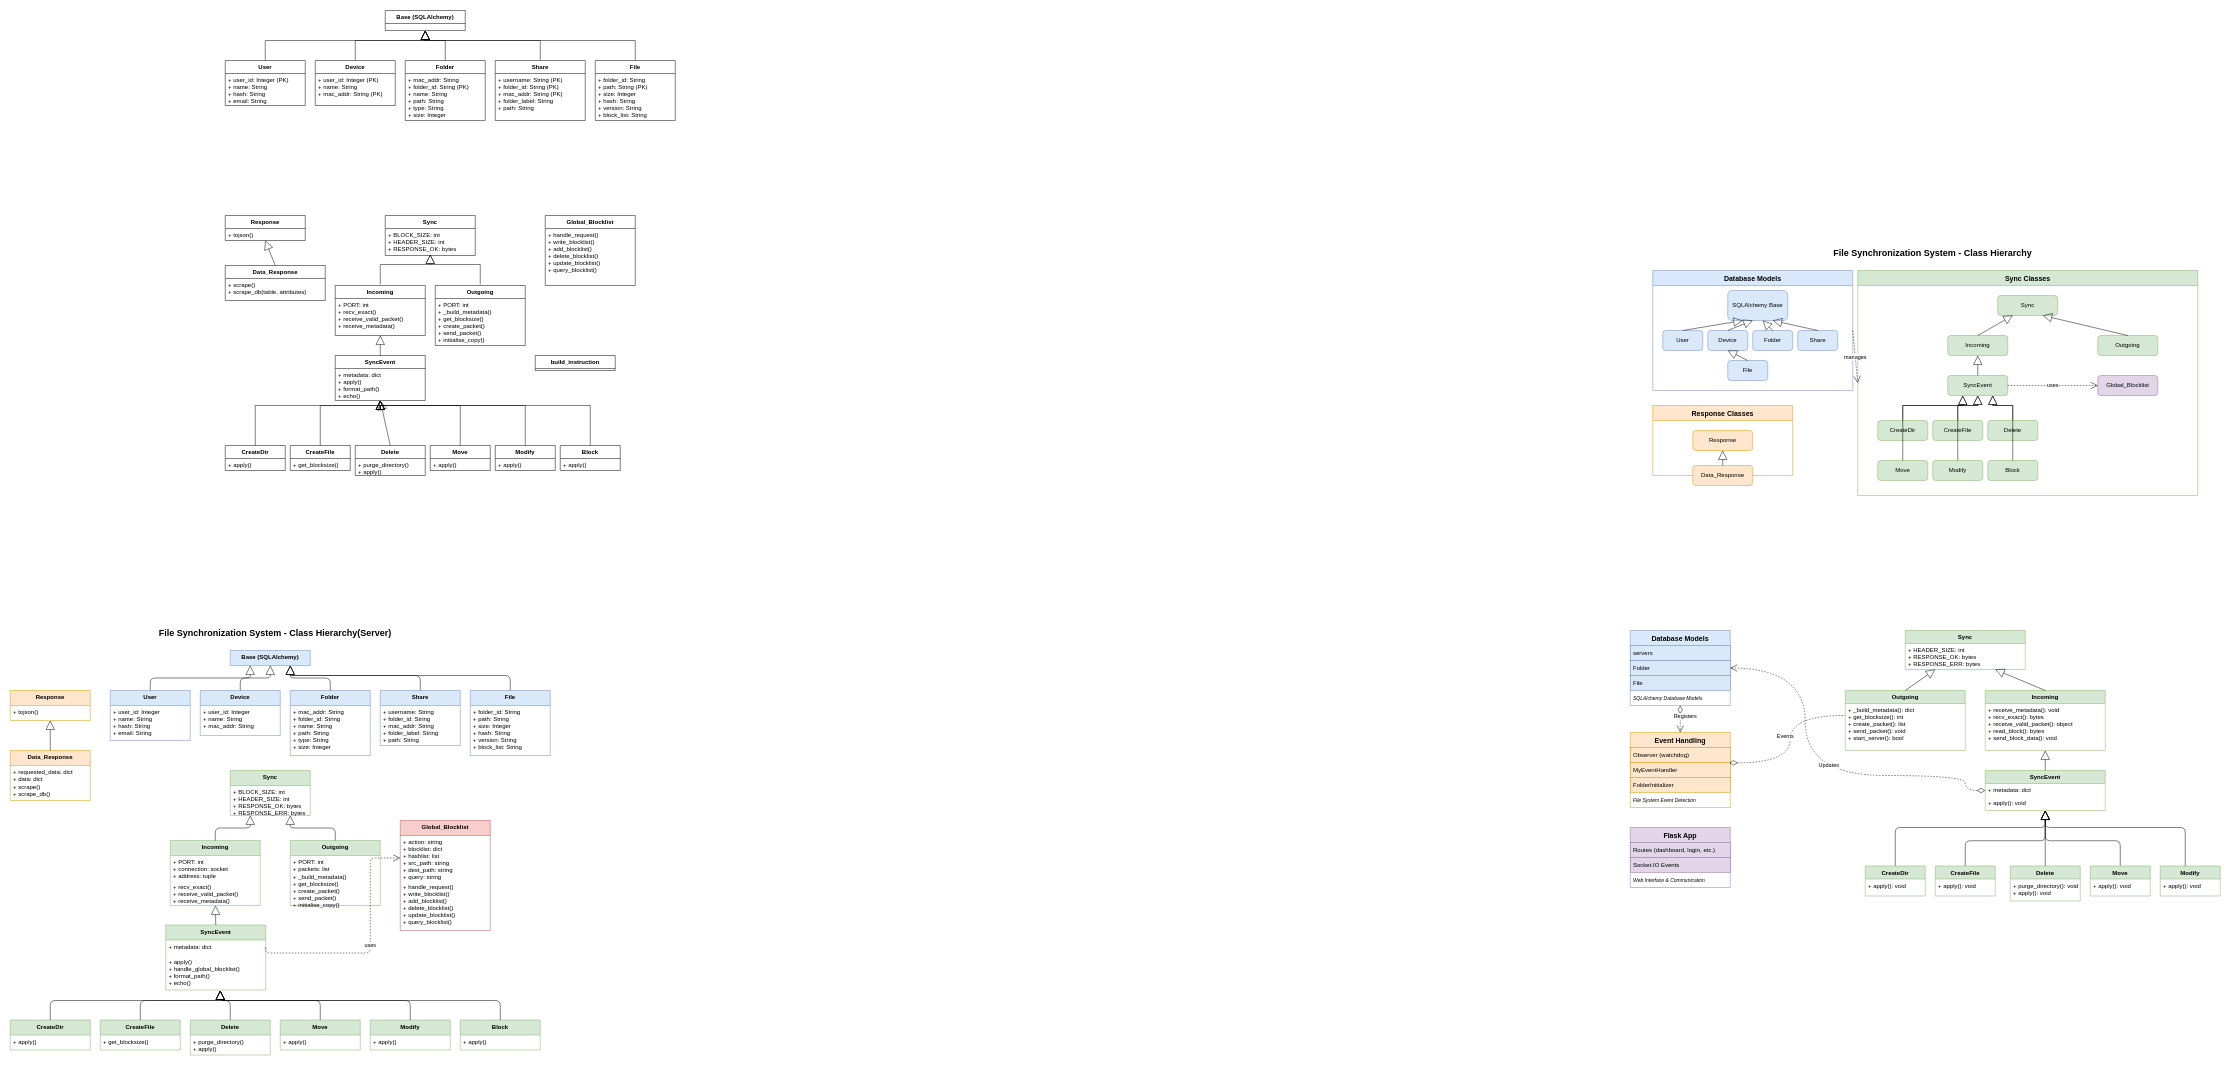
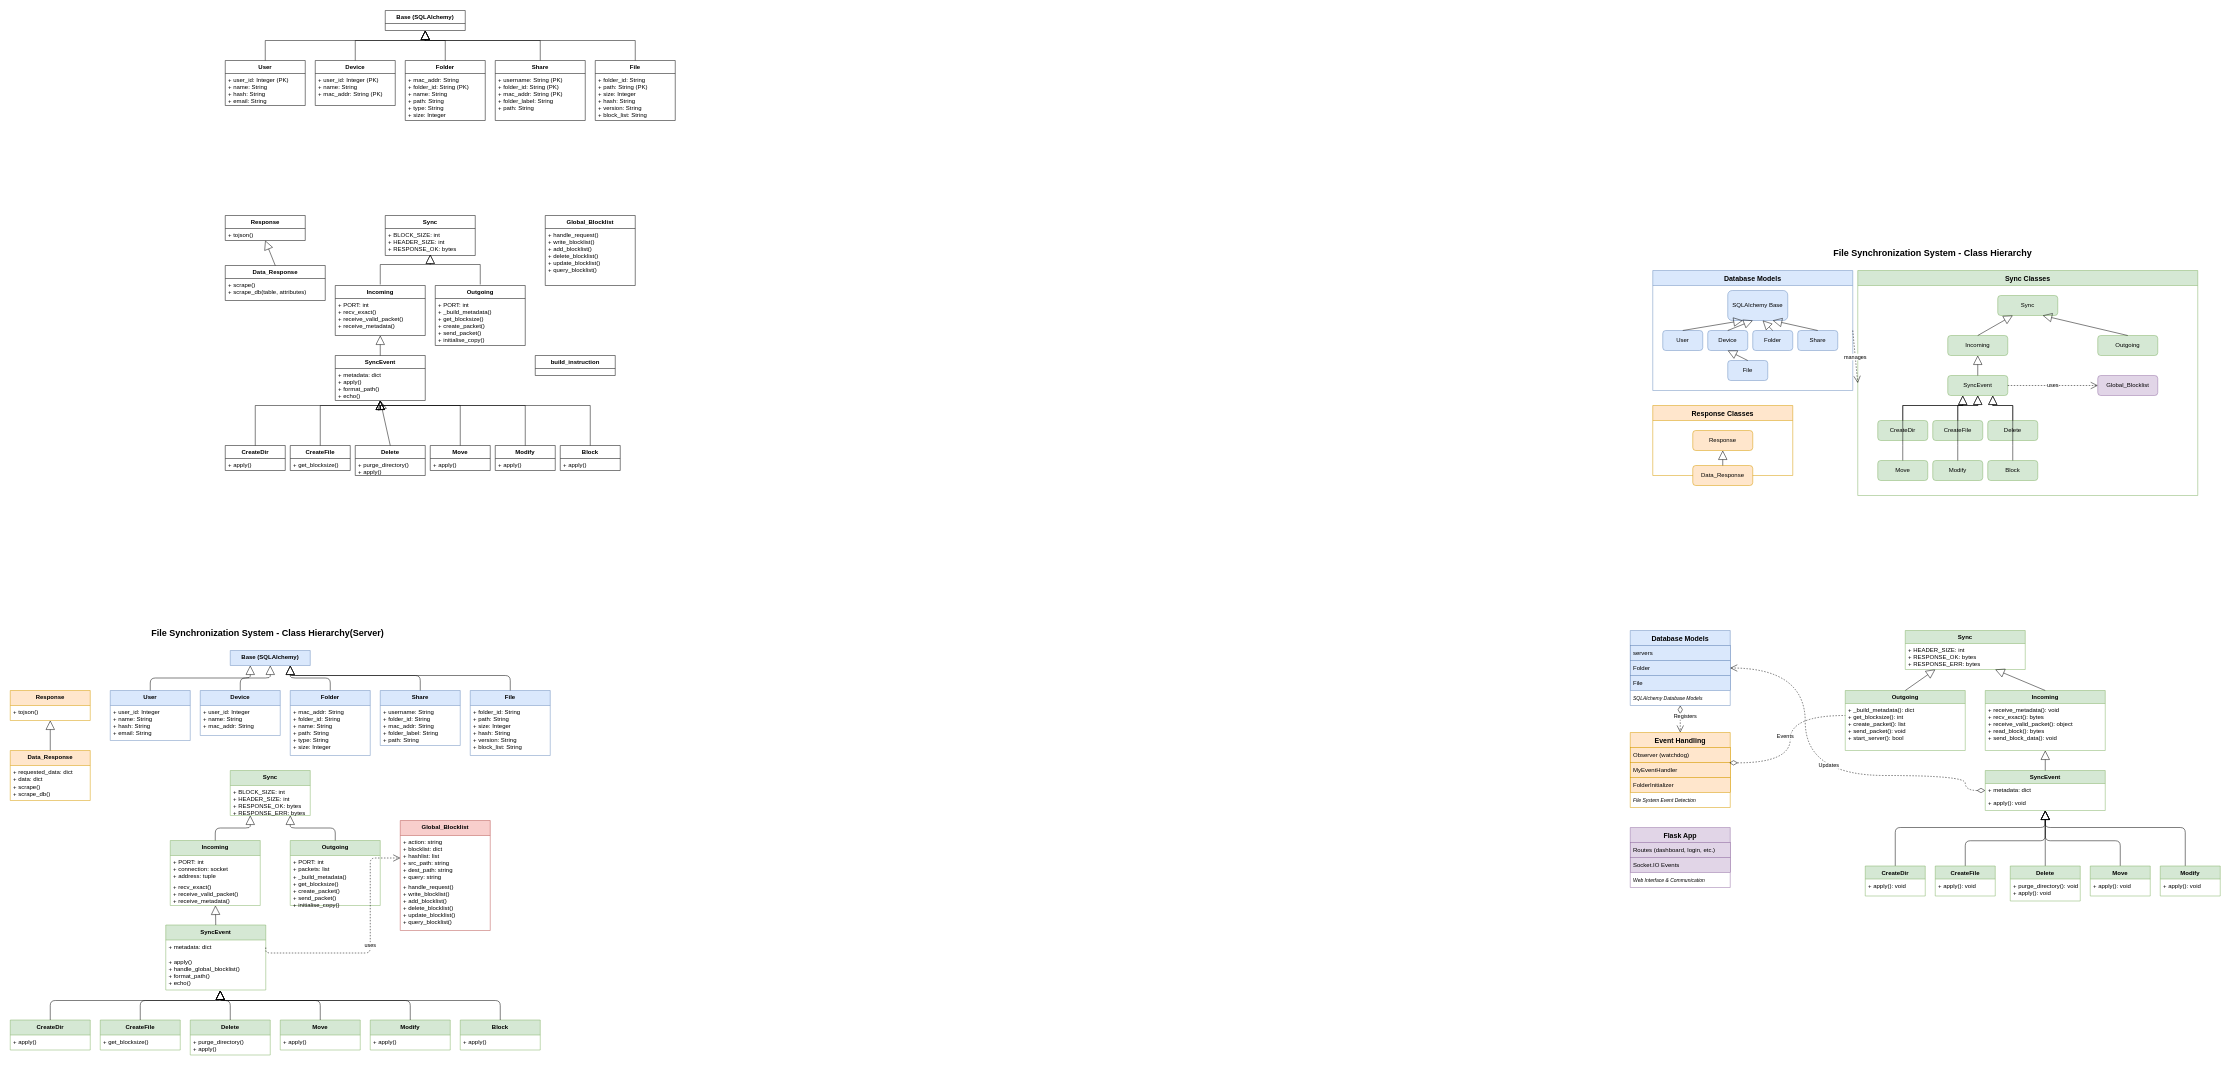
(575, 363) -> (575, 365)
(275, 633) -> (268, 633)
